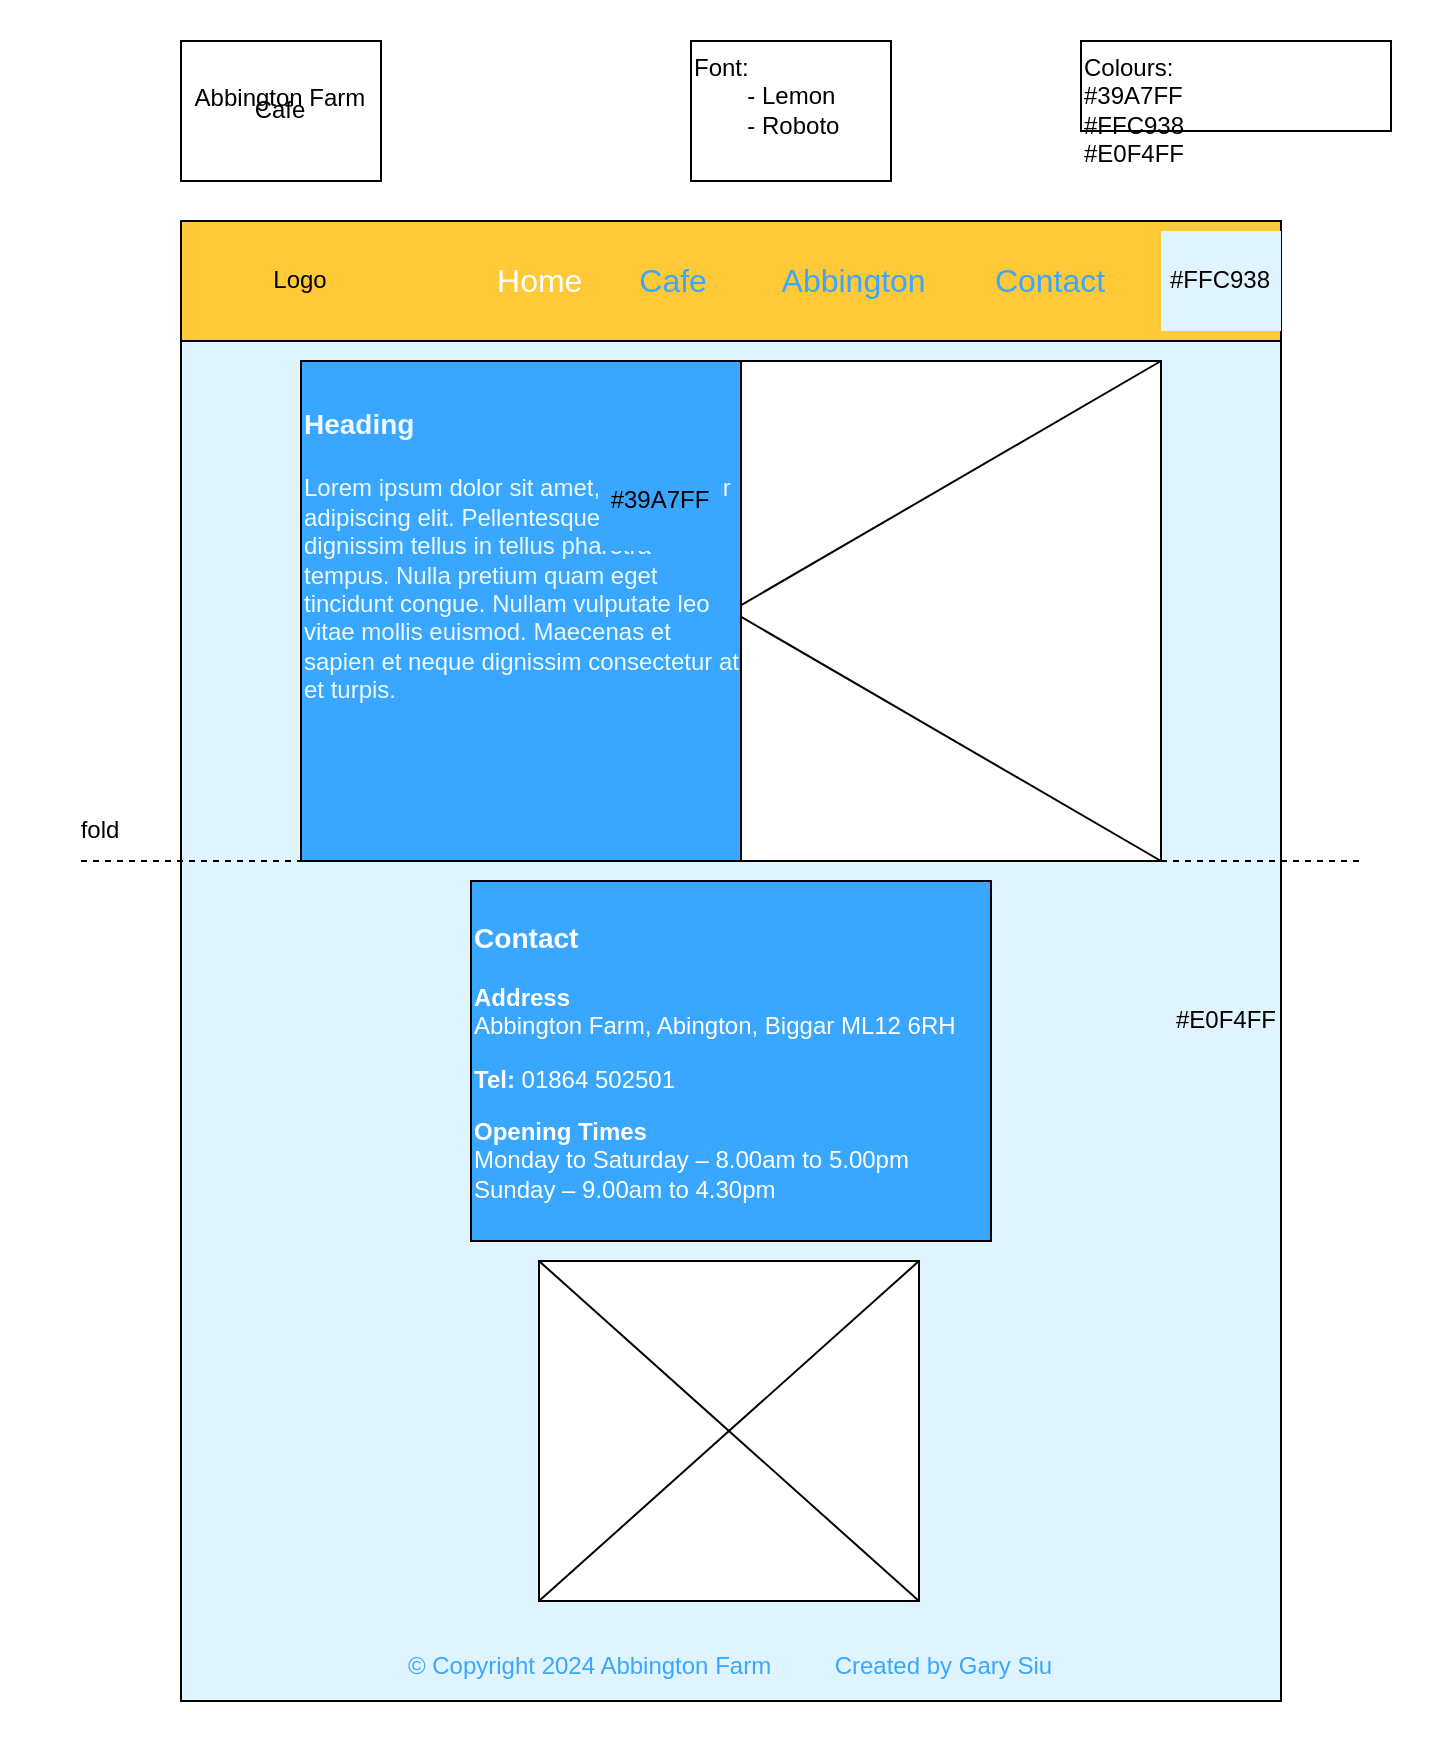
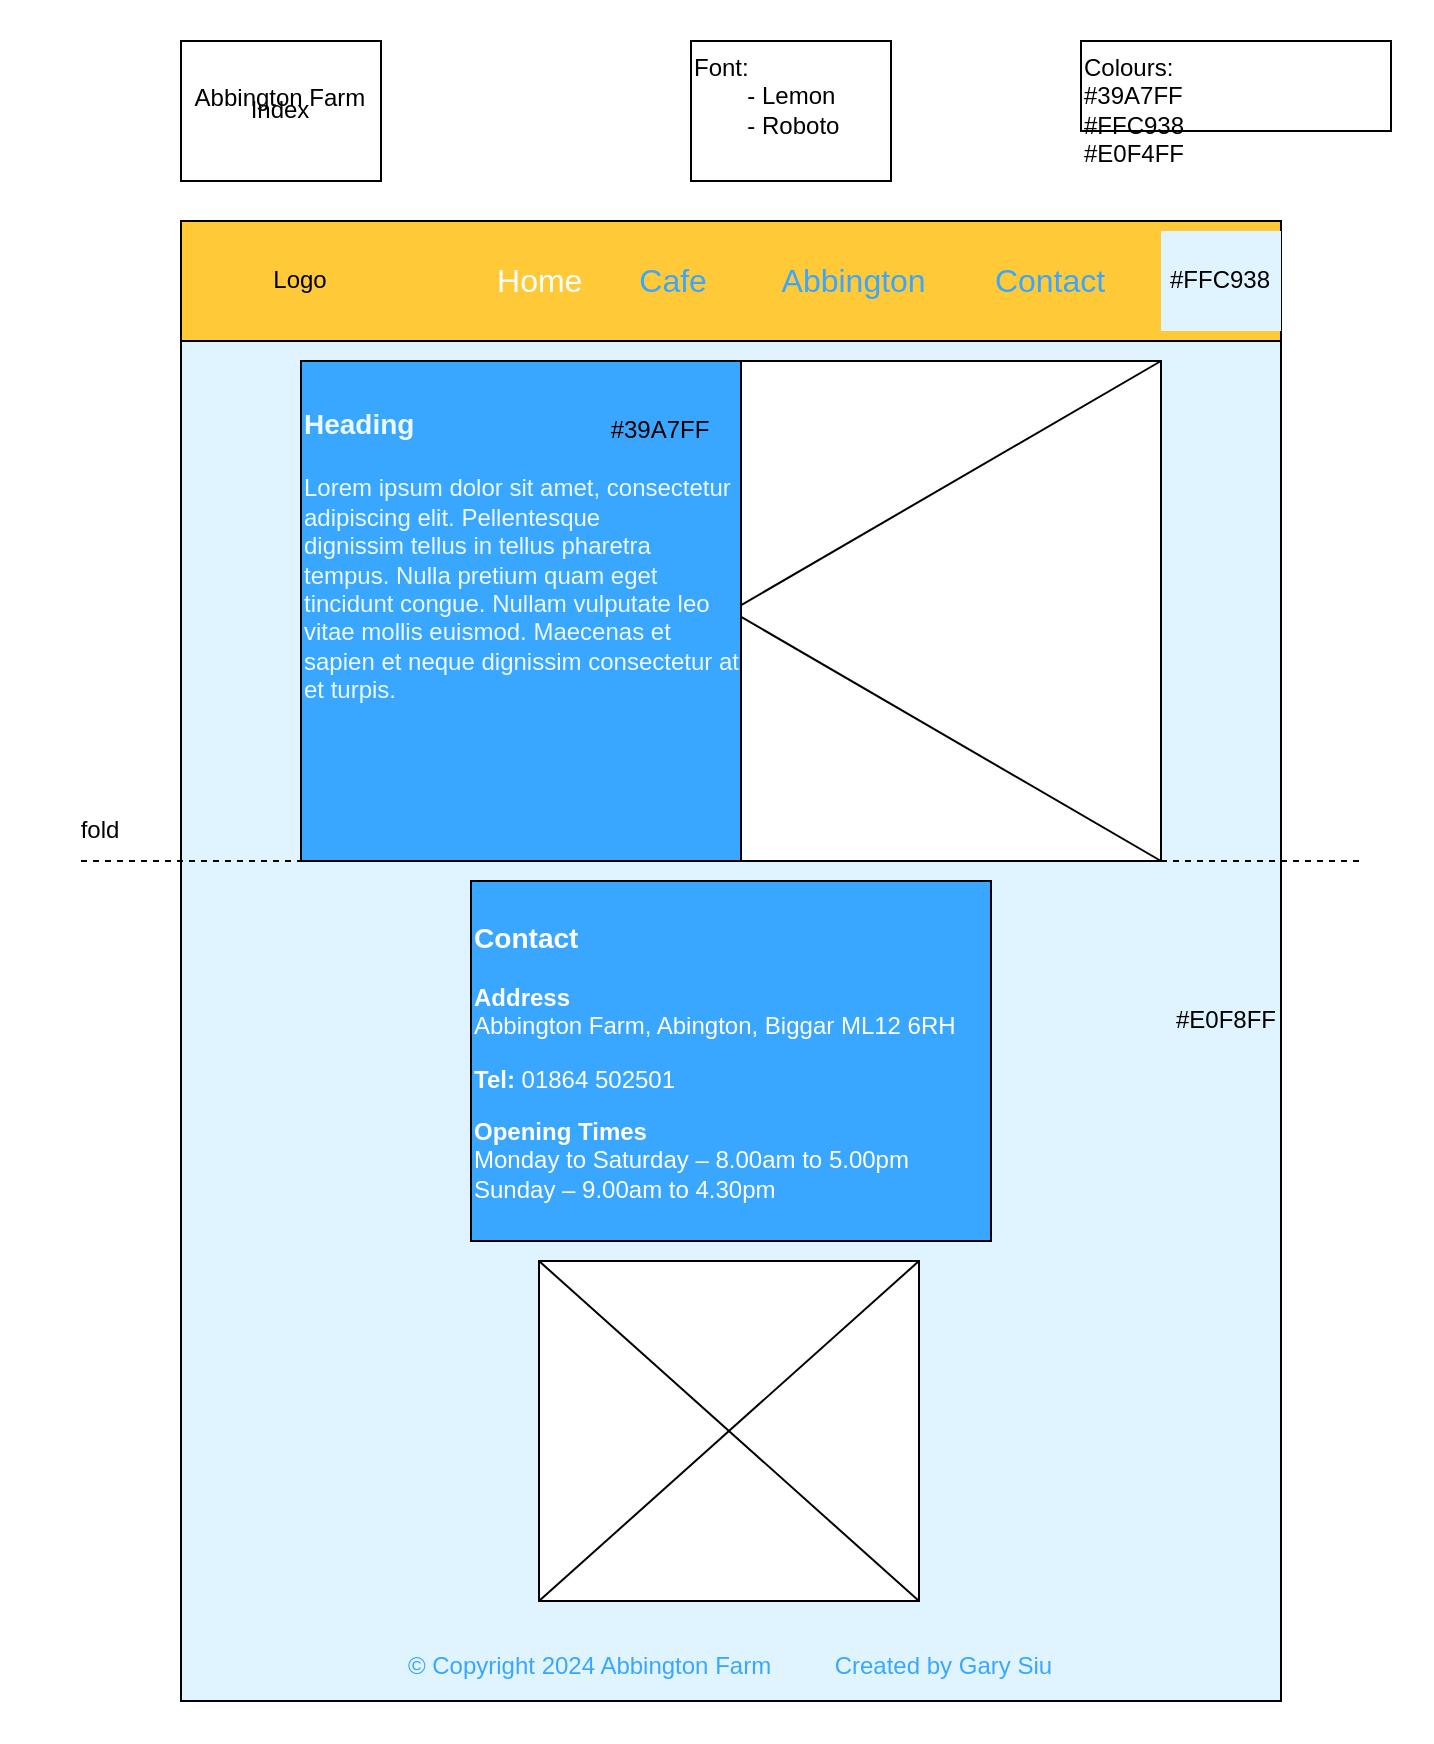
(281, 111) -> (281, 111)
(661, 501) -> (661, 431)
(1230, 1021) -> (1230, 1021)
